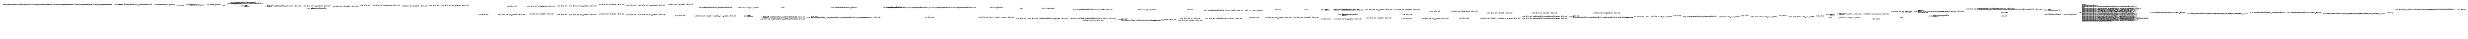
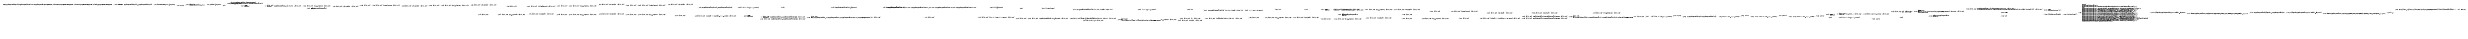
none -> (483, 5)
